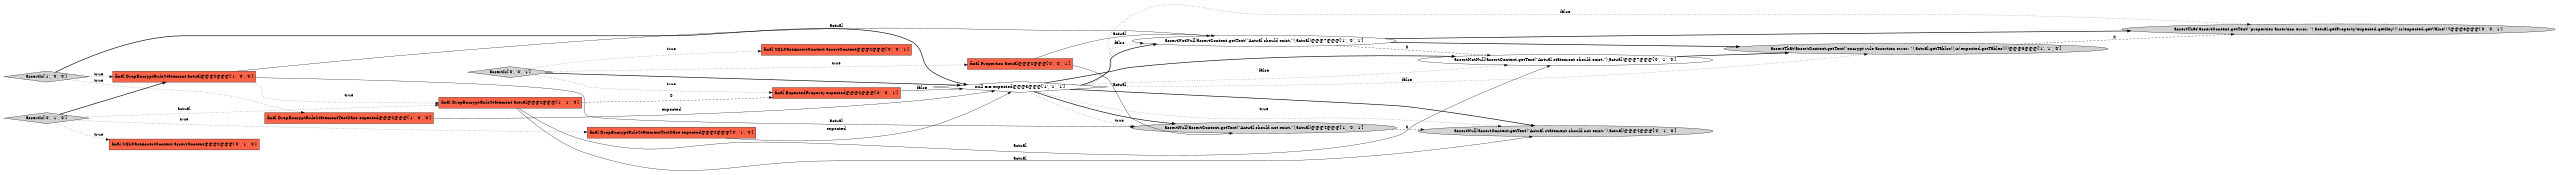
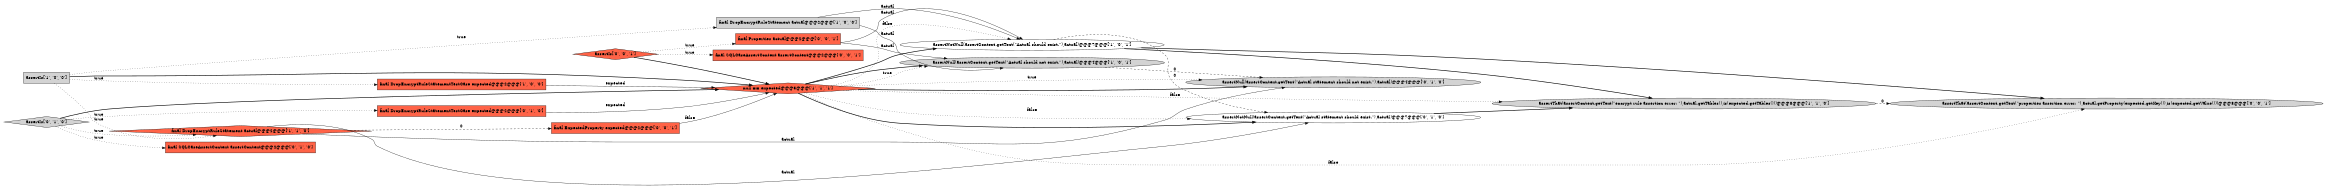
(510, 72) -> (615, 54)
(47, 77) -> (47, 78)
(184, 77) -> (788, 23)
(1020, 87) -> (788, 88)
(650, 90) -> none
(111, 99) -> (387, 97)
(340, 102) -> (125, 134)
(510, 103) -> (240, 131)
(184, 109) -> (99, 131)
